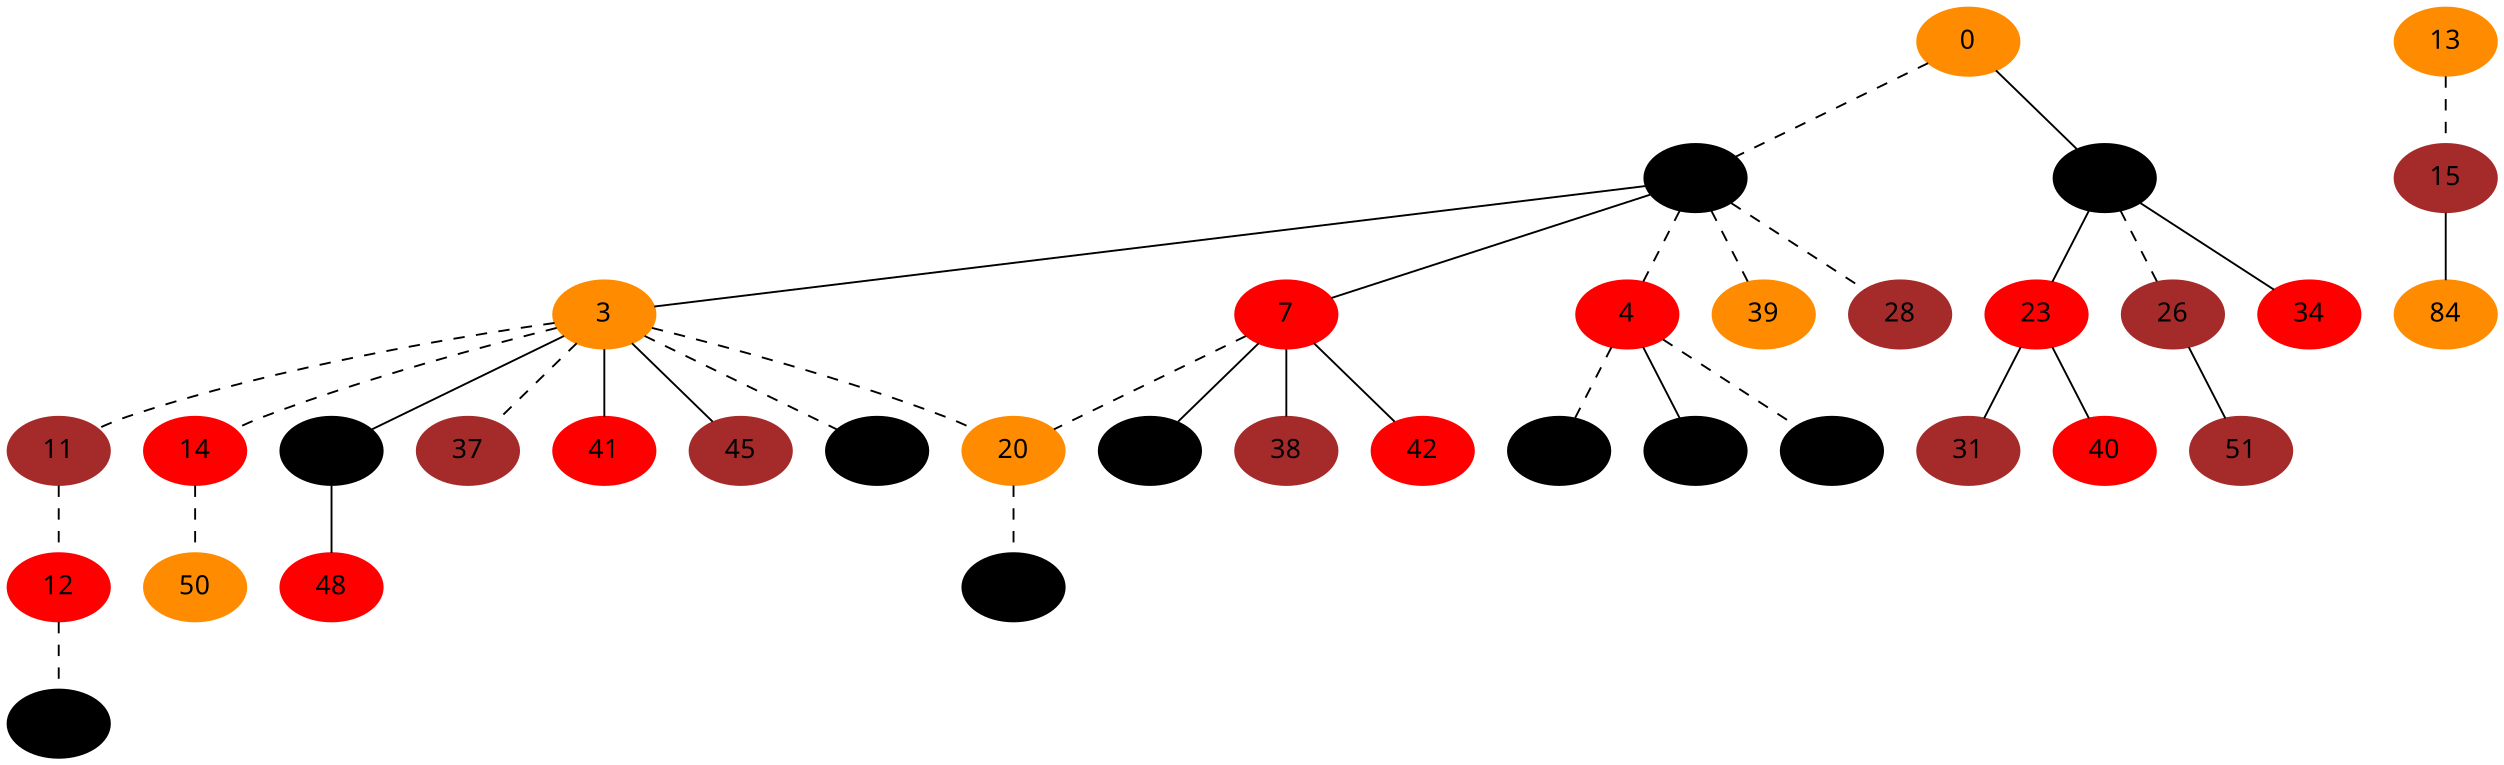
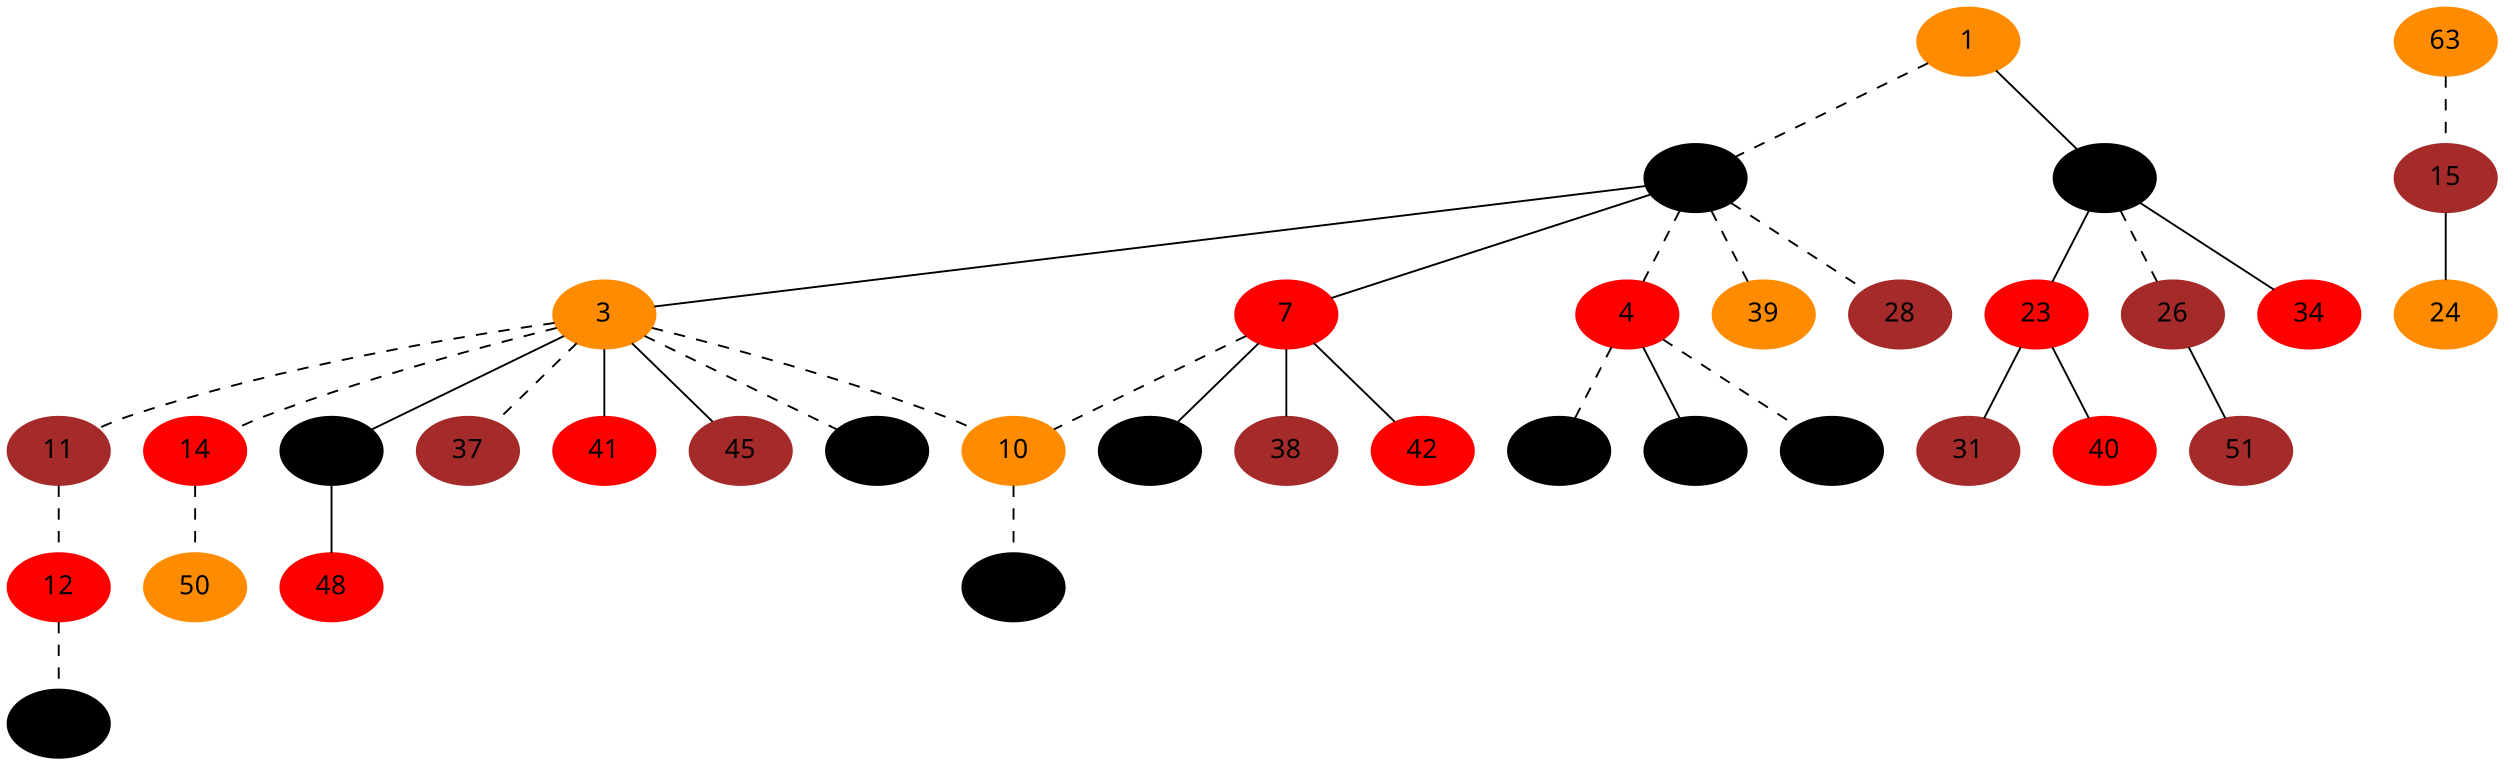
(1968, 42) -> (1968, 42)
(2446, 42) -> (2446, 42)
(2446, 314) -> (2446, 314)
(1014, 451) -> (1014, 451)
